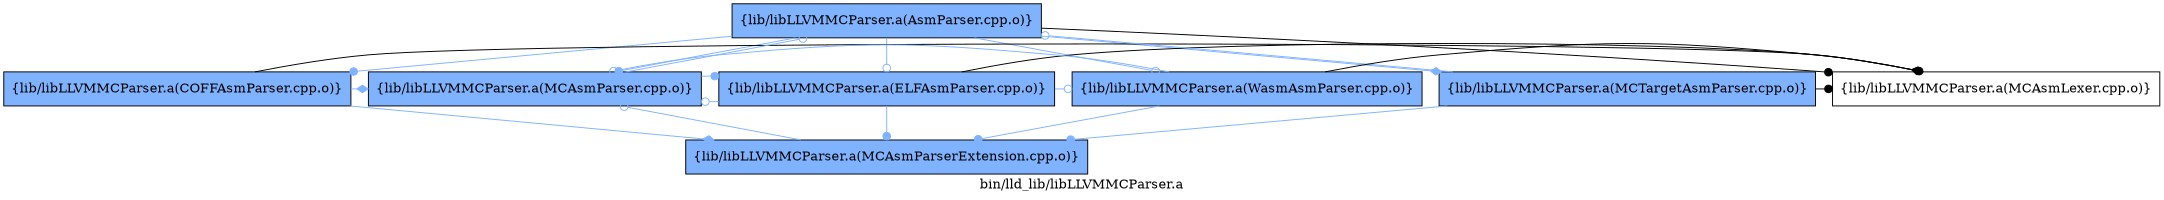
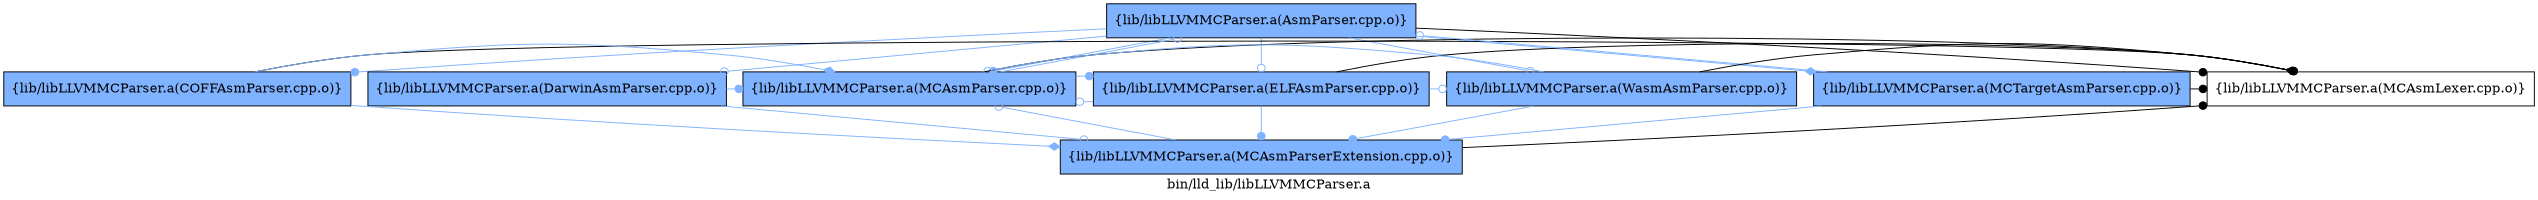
none -> (1637, 38)
none -> (547, 89)
none -> (1831, 129)
